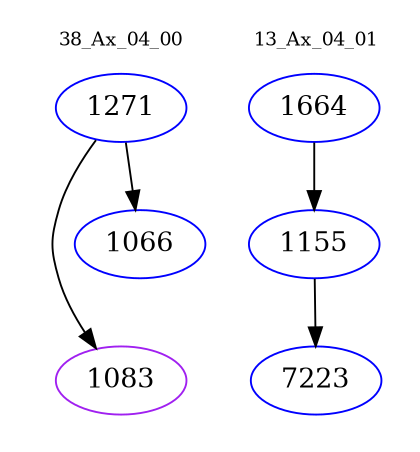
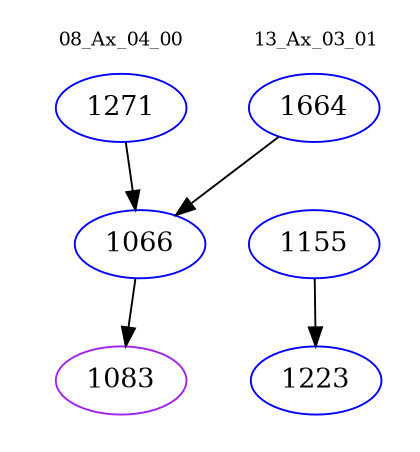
(121, 41) -> (121, 41)
(316, 41) -> (316, 41)
(314, 167) -> (246, 162)
(53, 235) -> (132, 303)
(316, 381) -> (316, 381)
